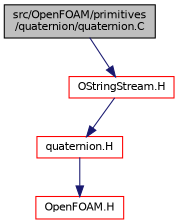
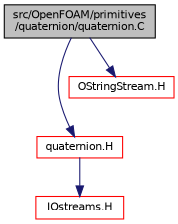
(104, 113) -> (58, 82)
(80, 208) -> (80, 208)
